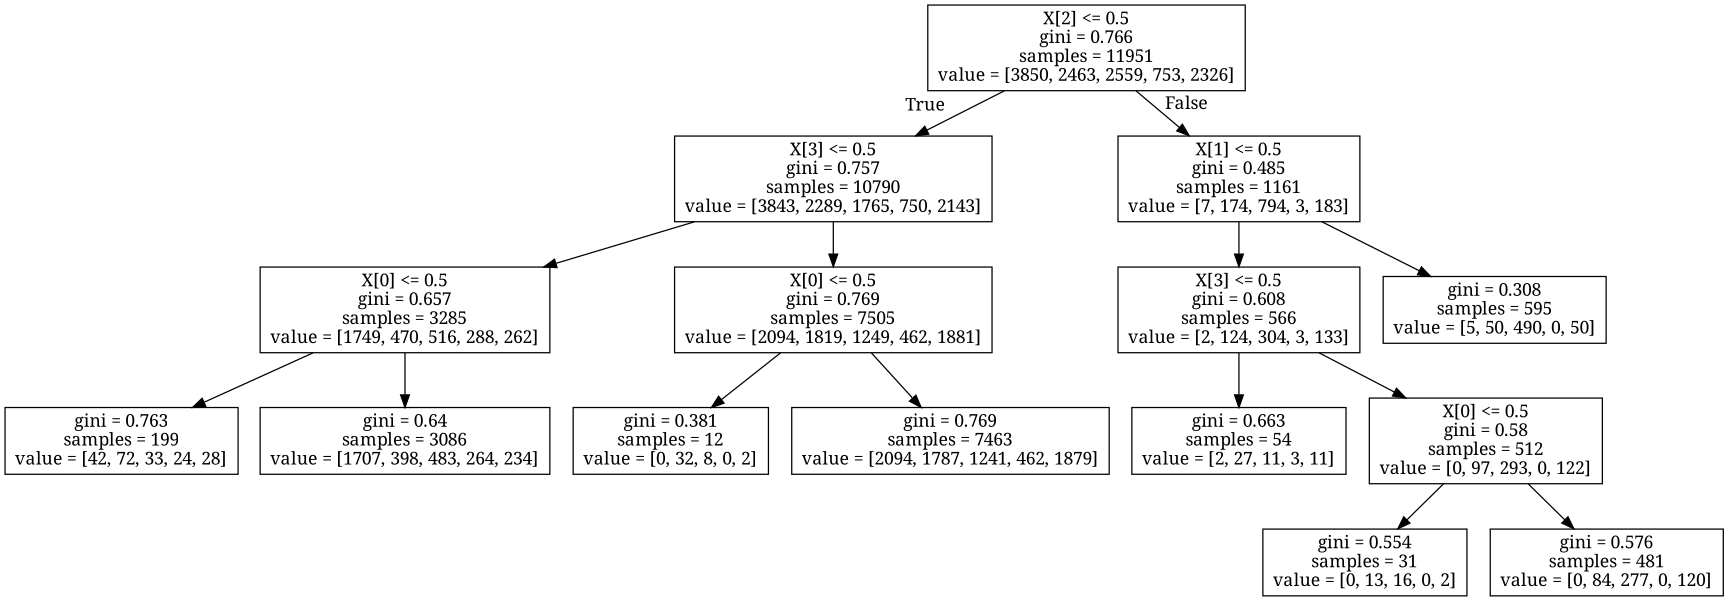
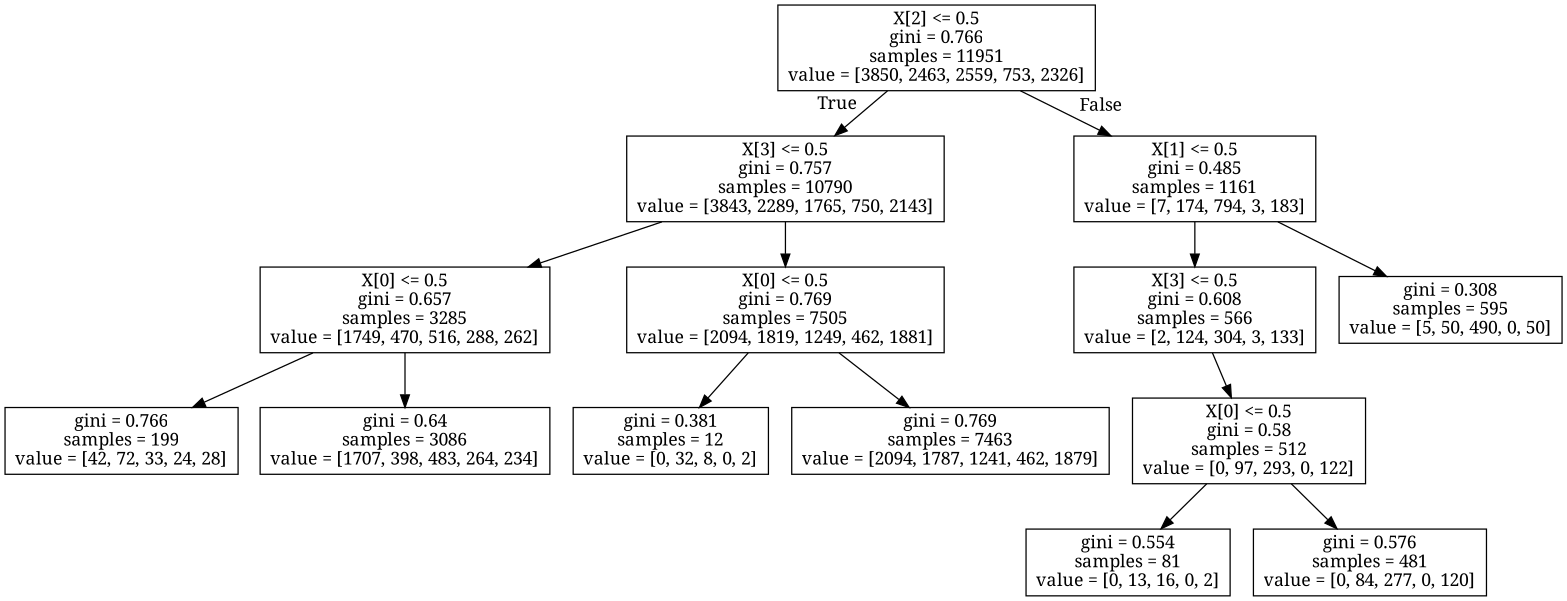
(122, 441) -> (122, 441)
(1239, 441) -> none
(1365, 562) -> (1128, 562)
